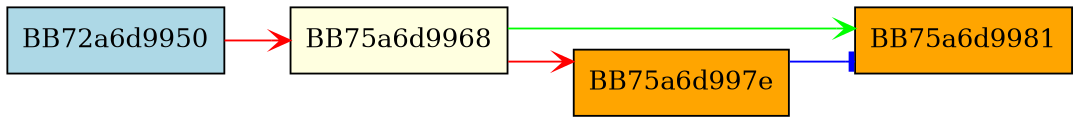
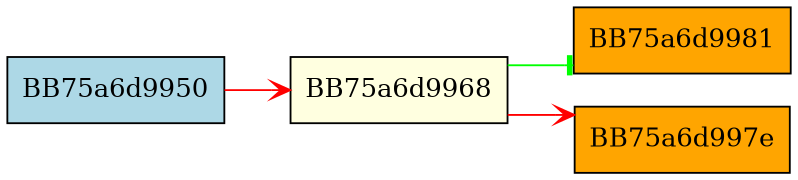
(672, 29) -> (536, 65)
(116, 40) -> (116, 90)
(818, 62) -> none
